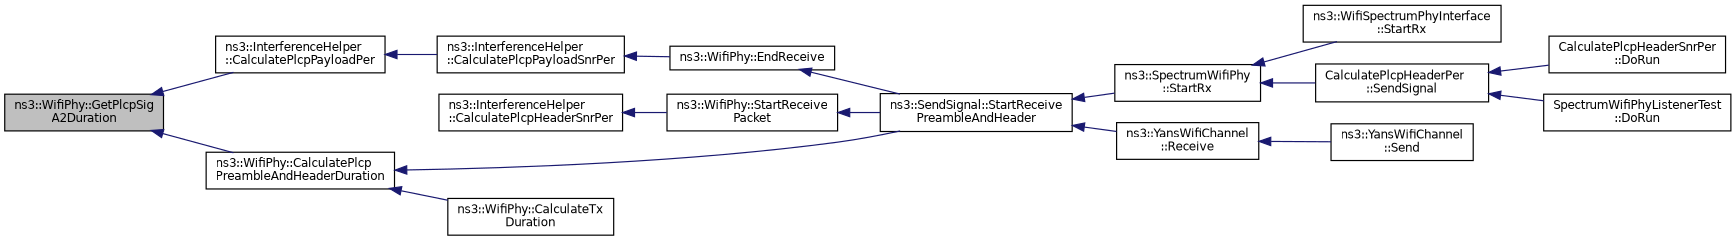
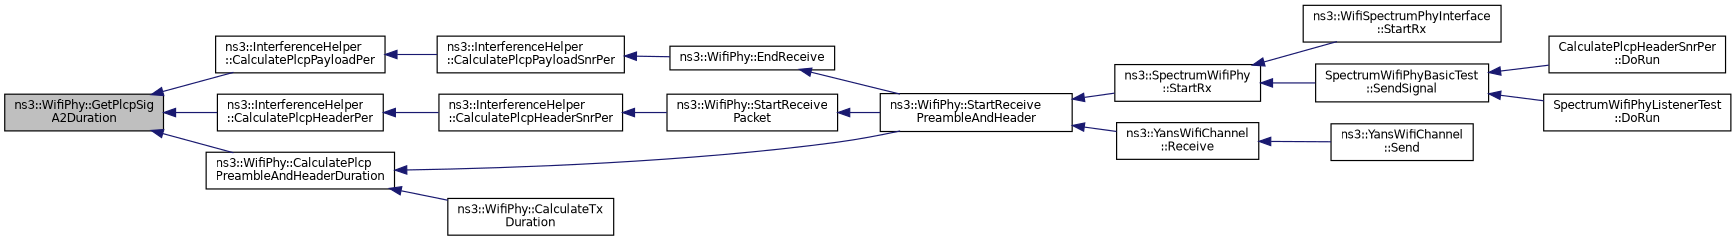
(1402, 83) -> (1402, 83)
none -> (300, 113)
(976, 113) -> (976, 113)
